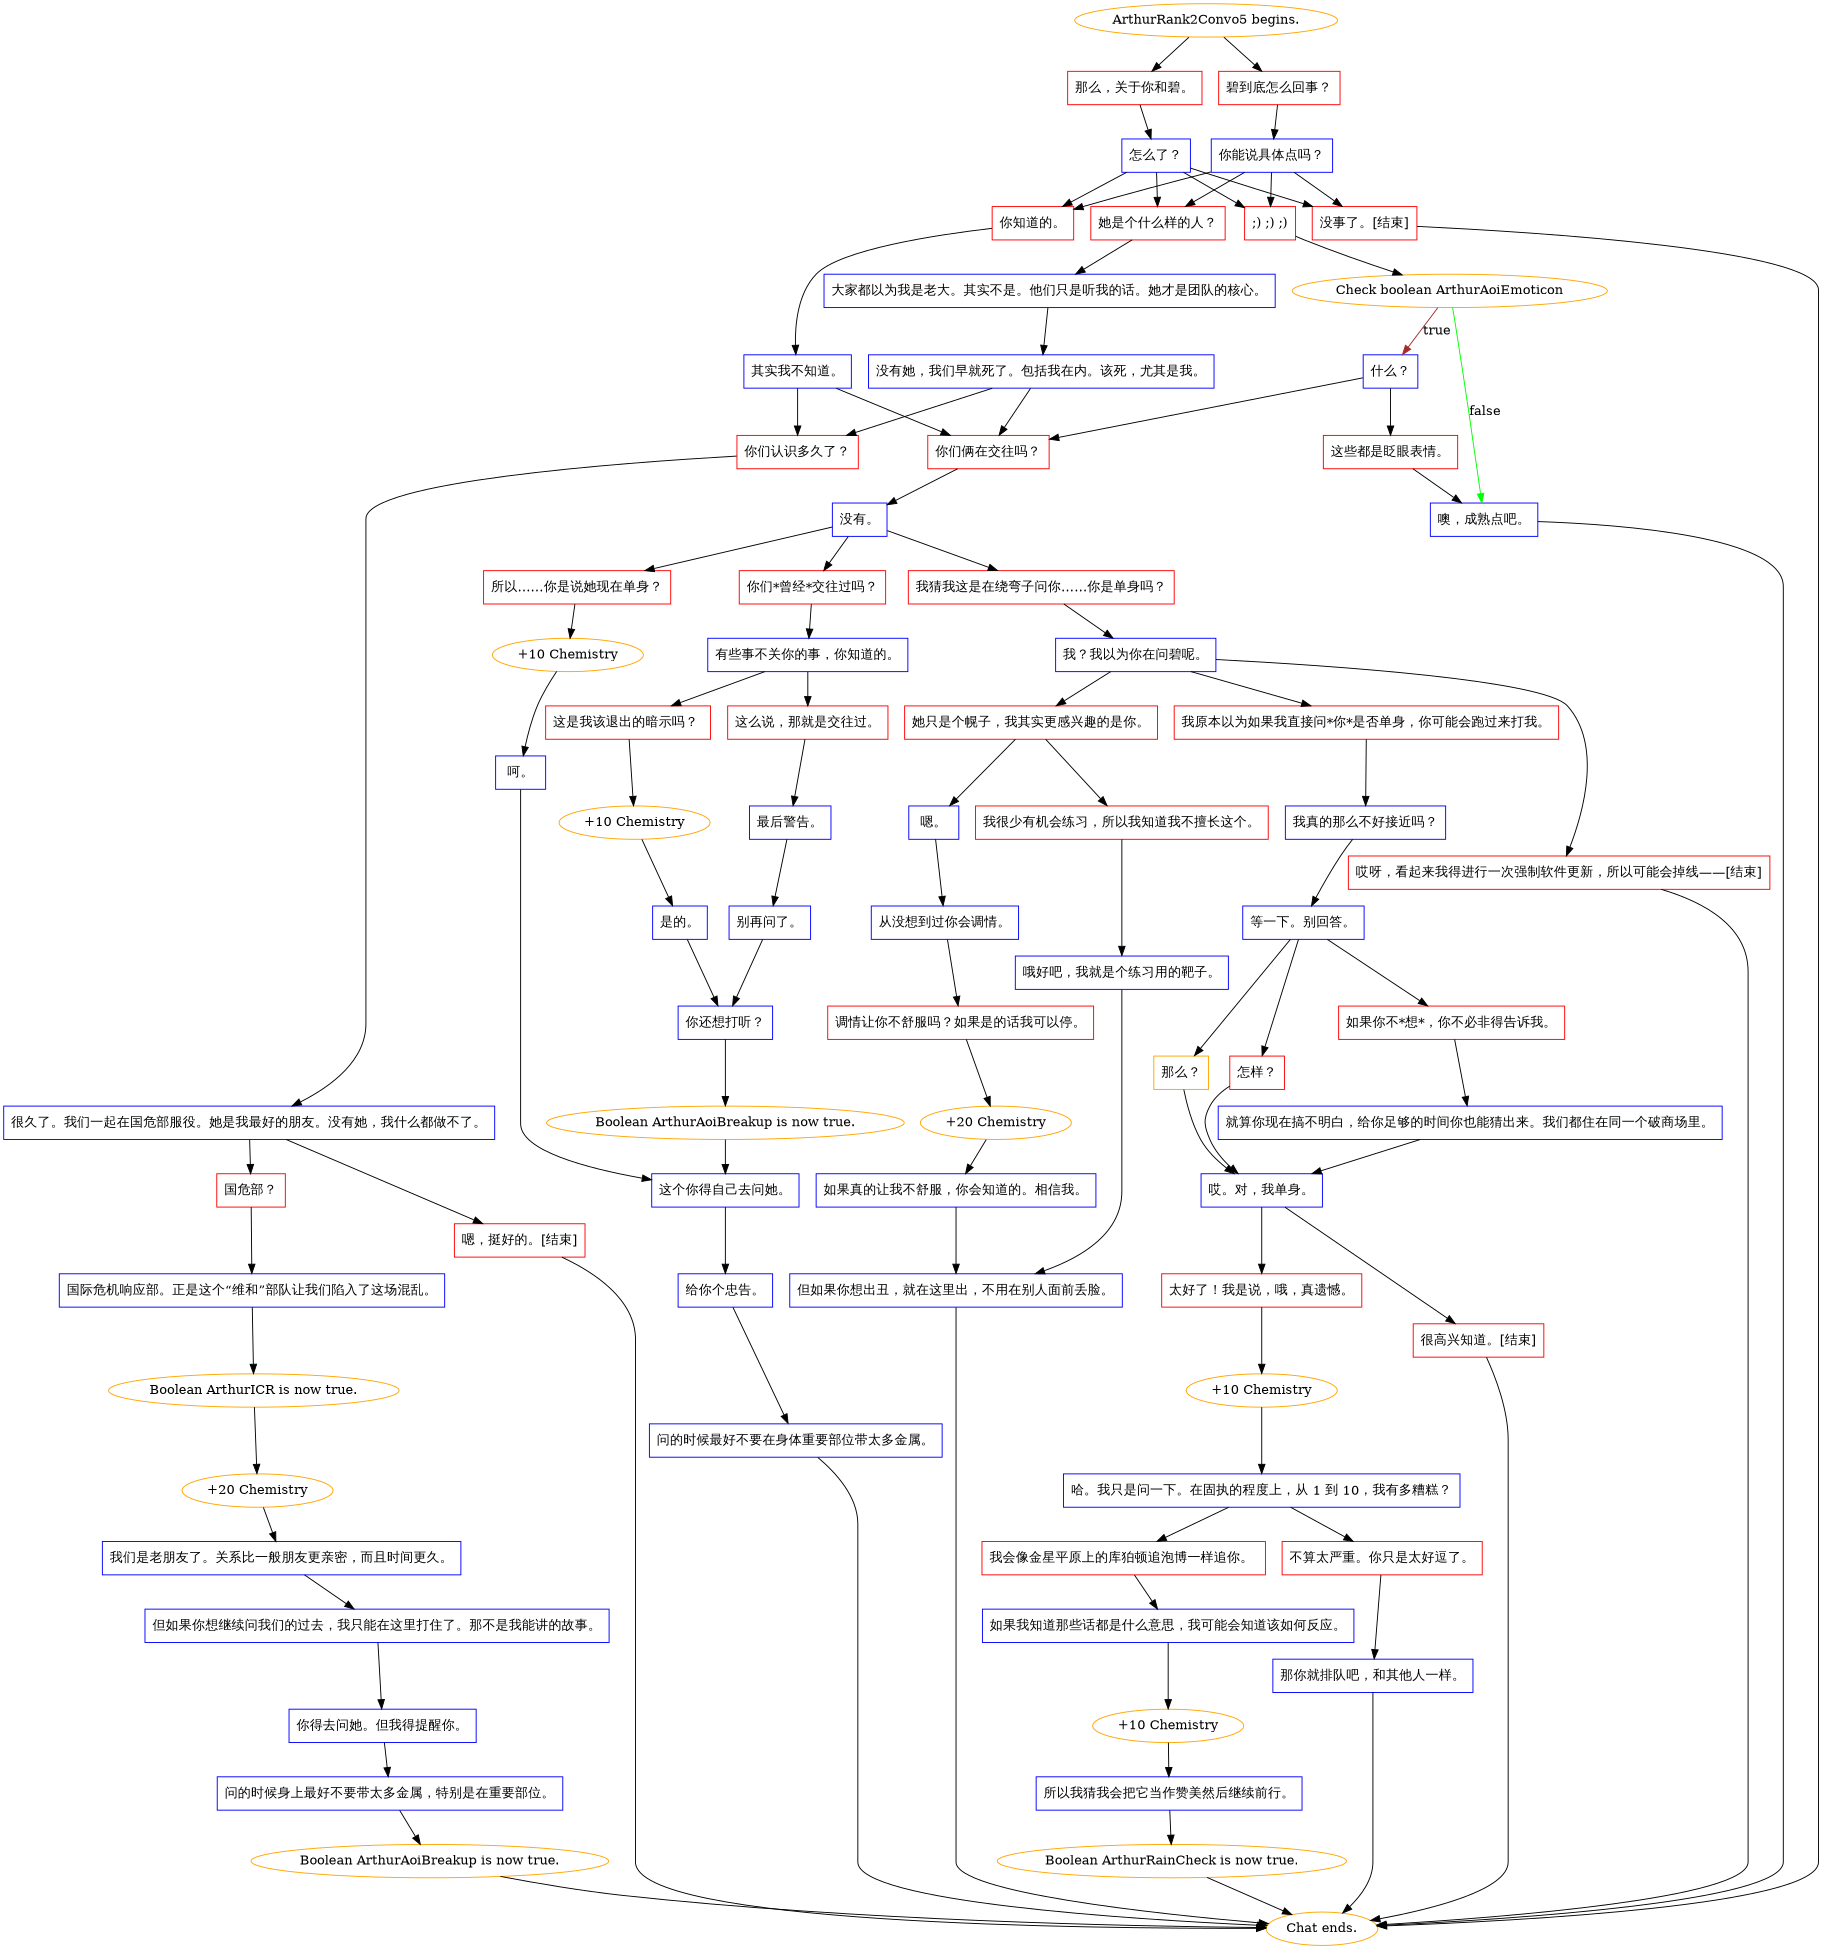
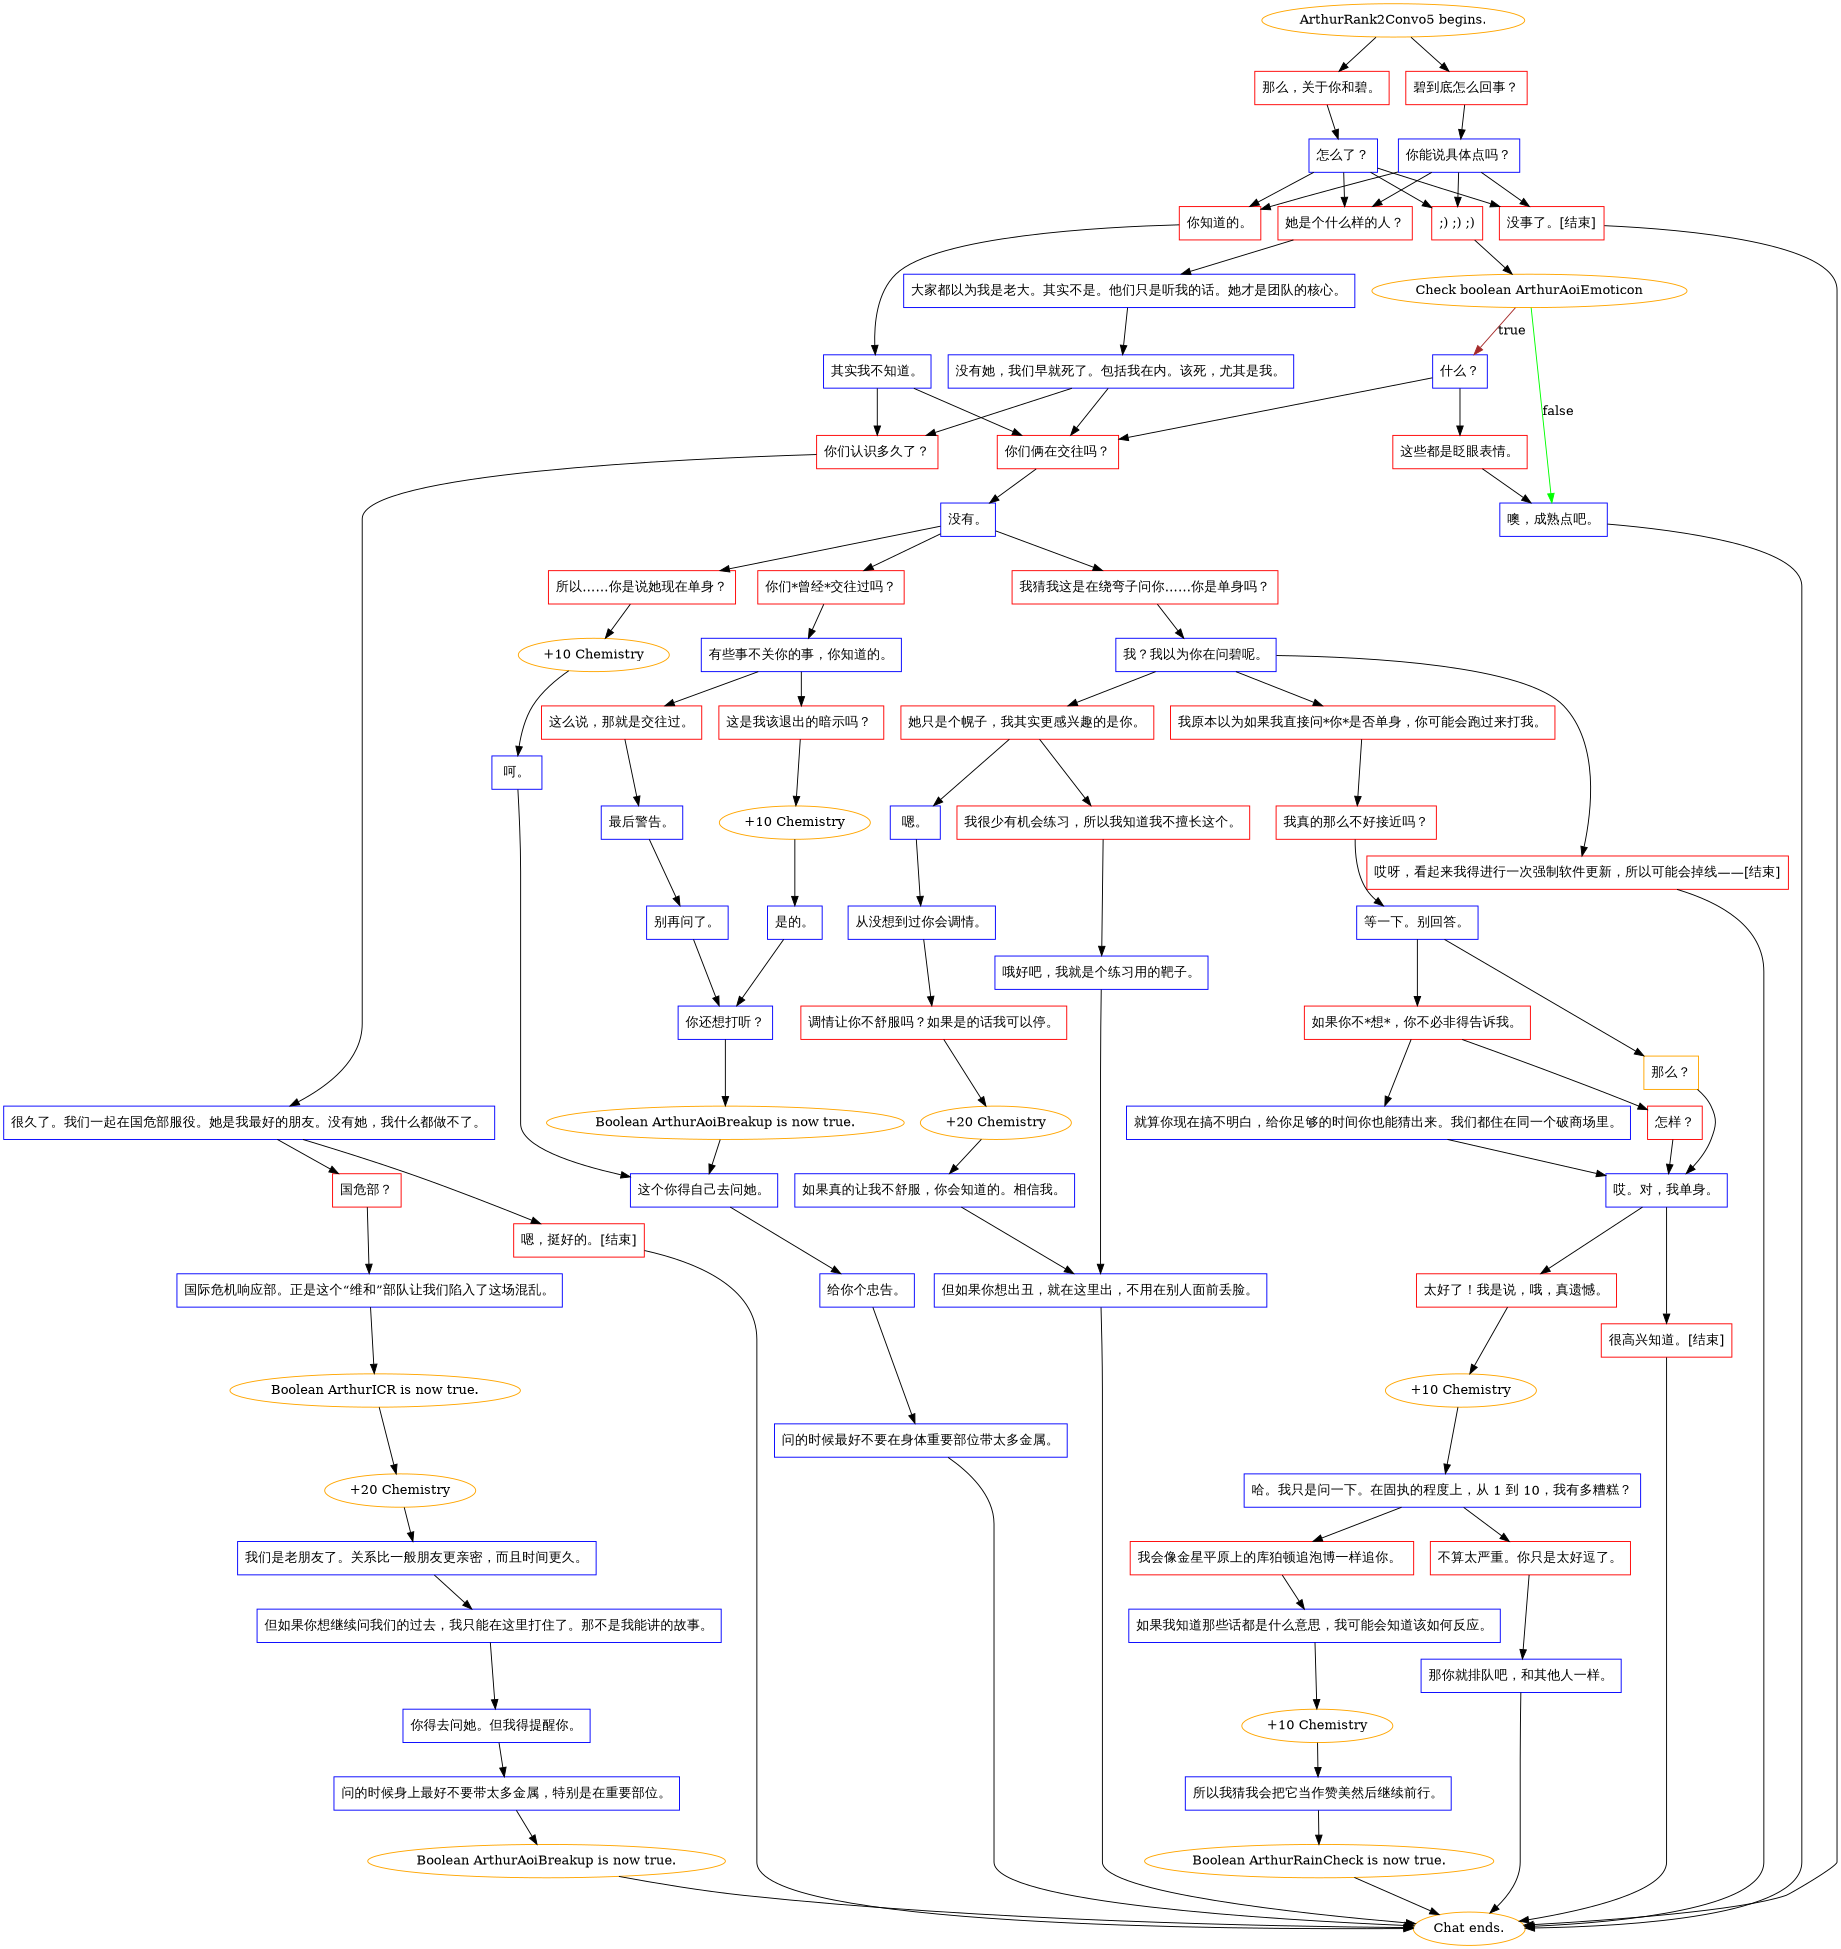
(1365, 823) -> (1356, 823)
(1282, 993) -> (1551, 1072)
